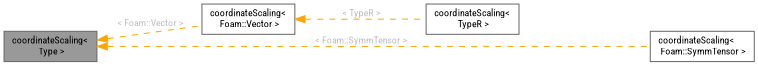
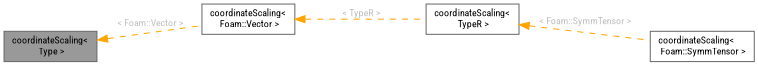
(379, 46) -> (590, 33)
